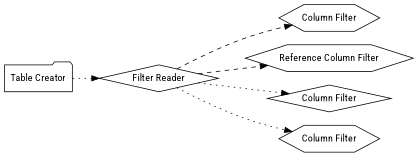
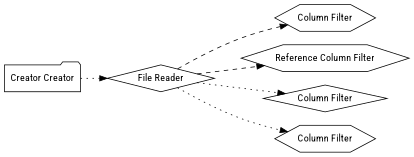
(38, 78) -> (43, 78)
(159, 78) -> (161, 78)
